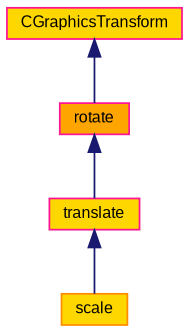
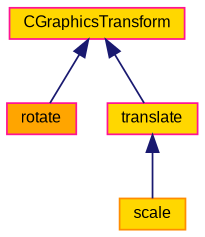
(94, 175) -> (129, 79)
